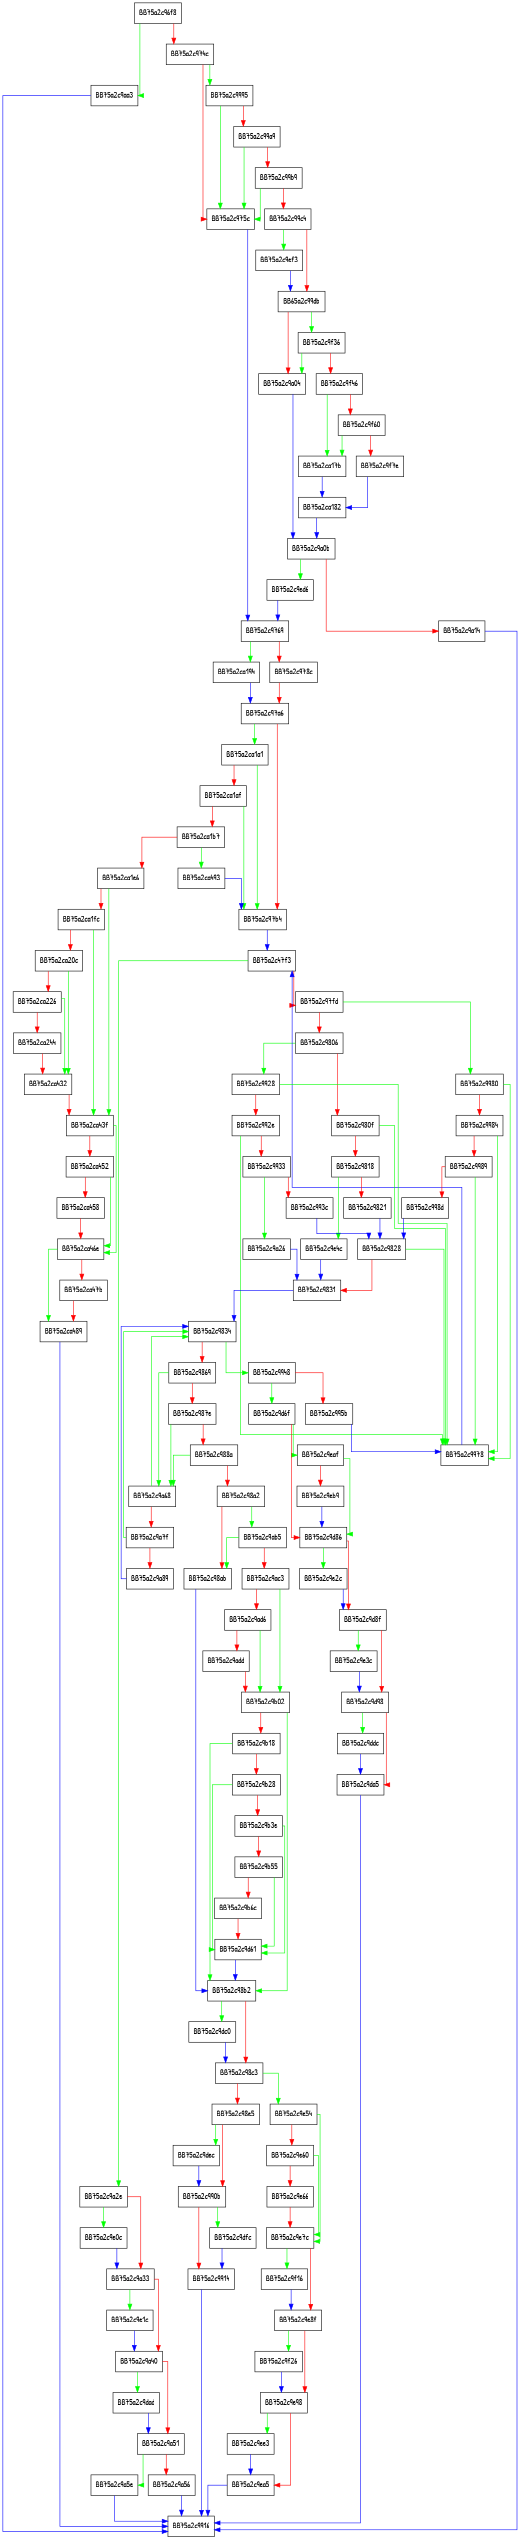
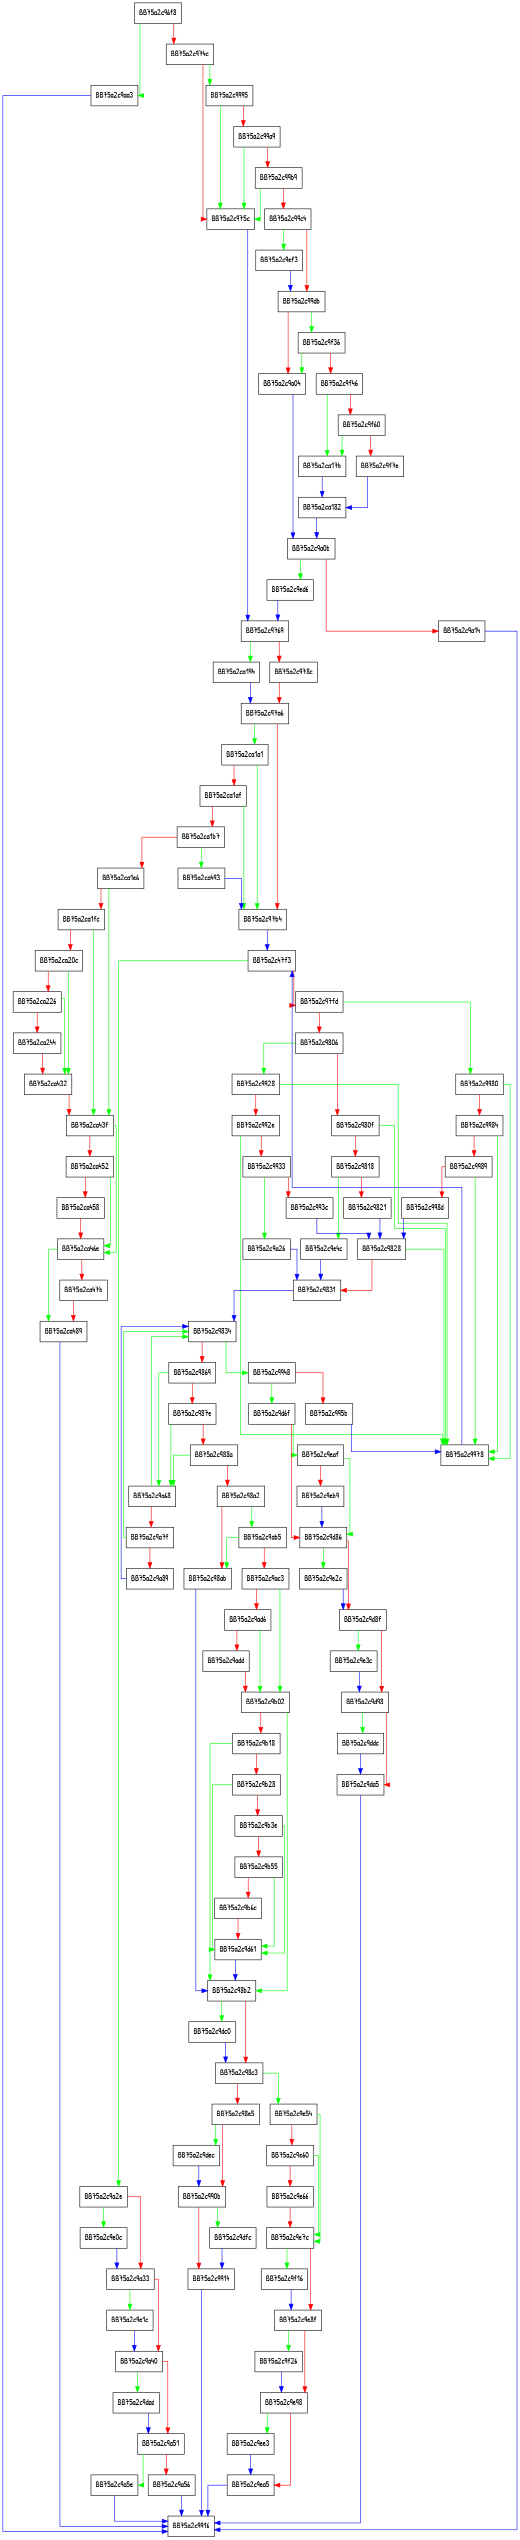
(302, 302) -> (302, 302)
